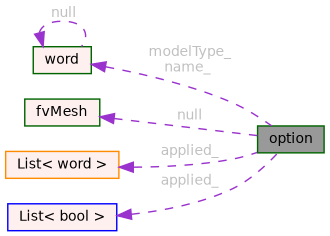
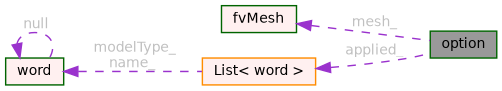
(192, 88) -> (140, 71)
(188, 116) -> (373, 23)
(62, 217) -> none
